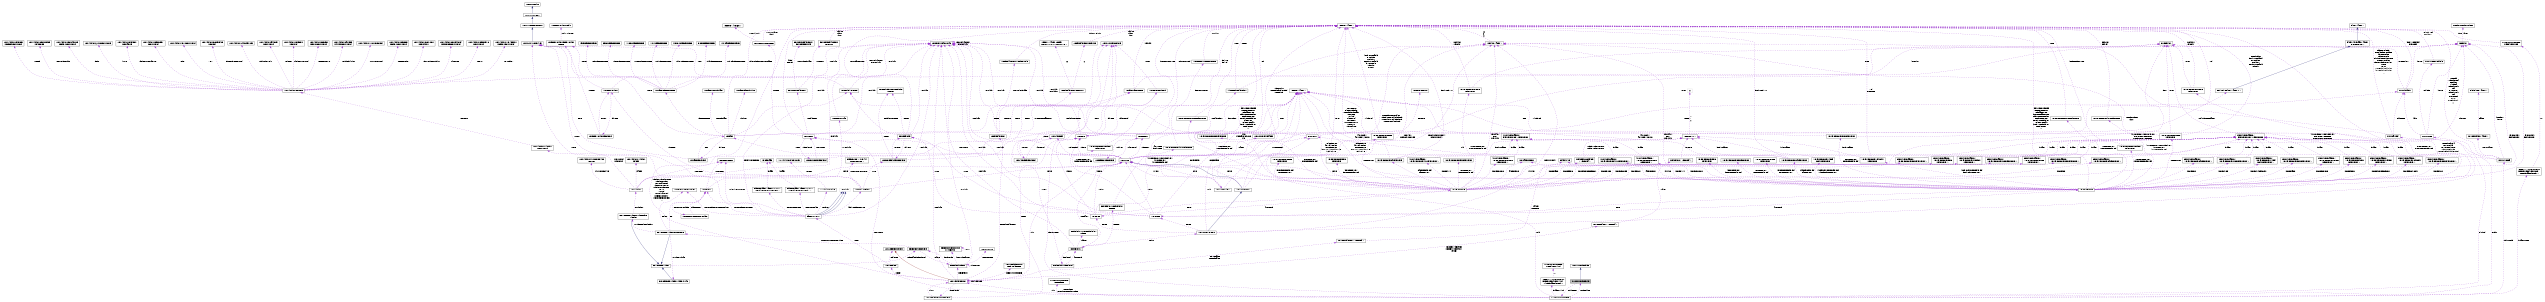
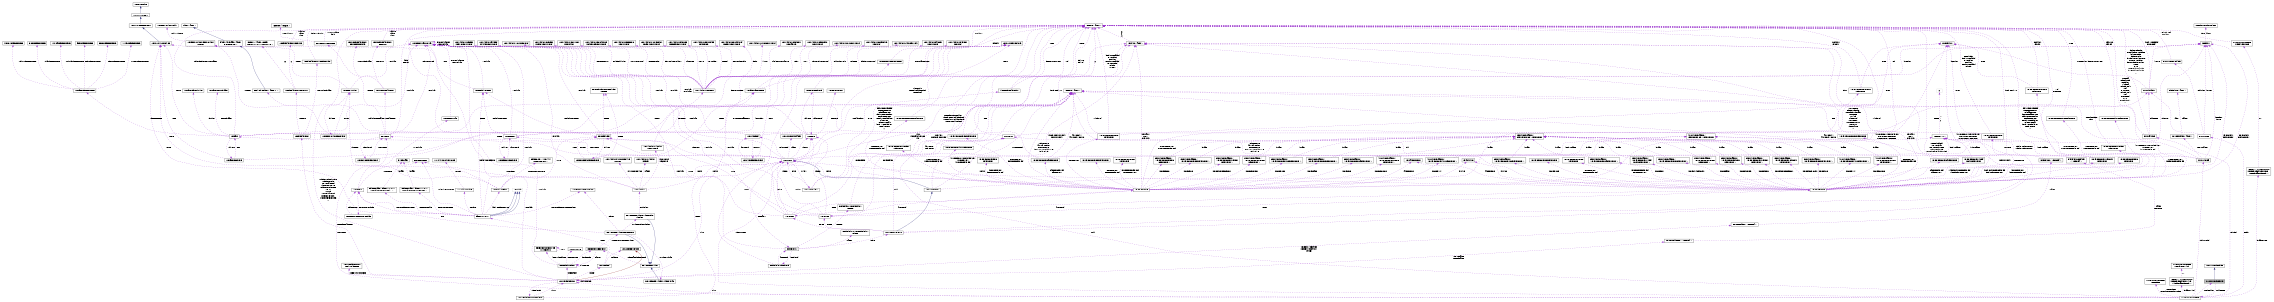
(659, 43) -> none
(869, 173) -> (552, 167)
